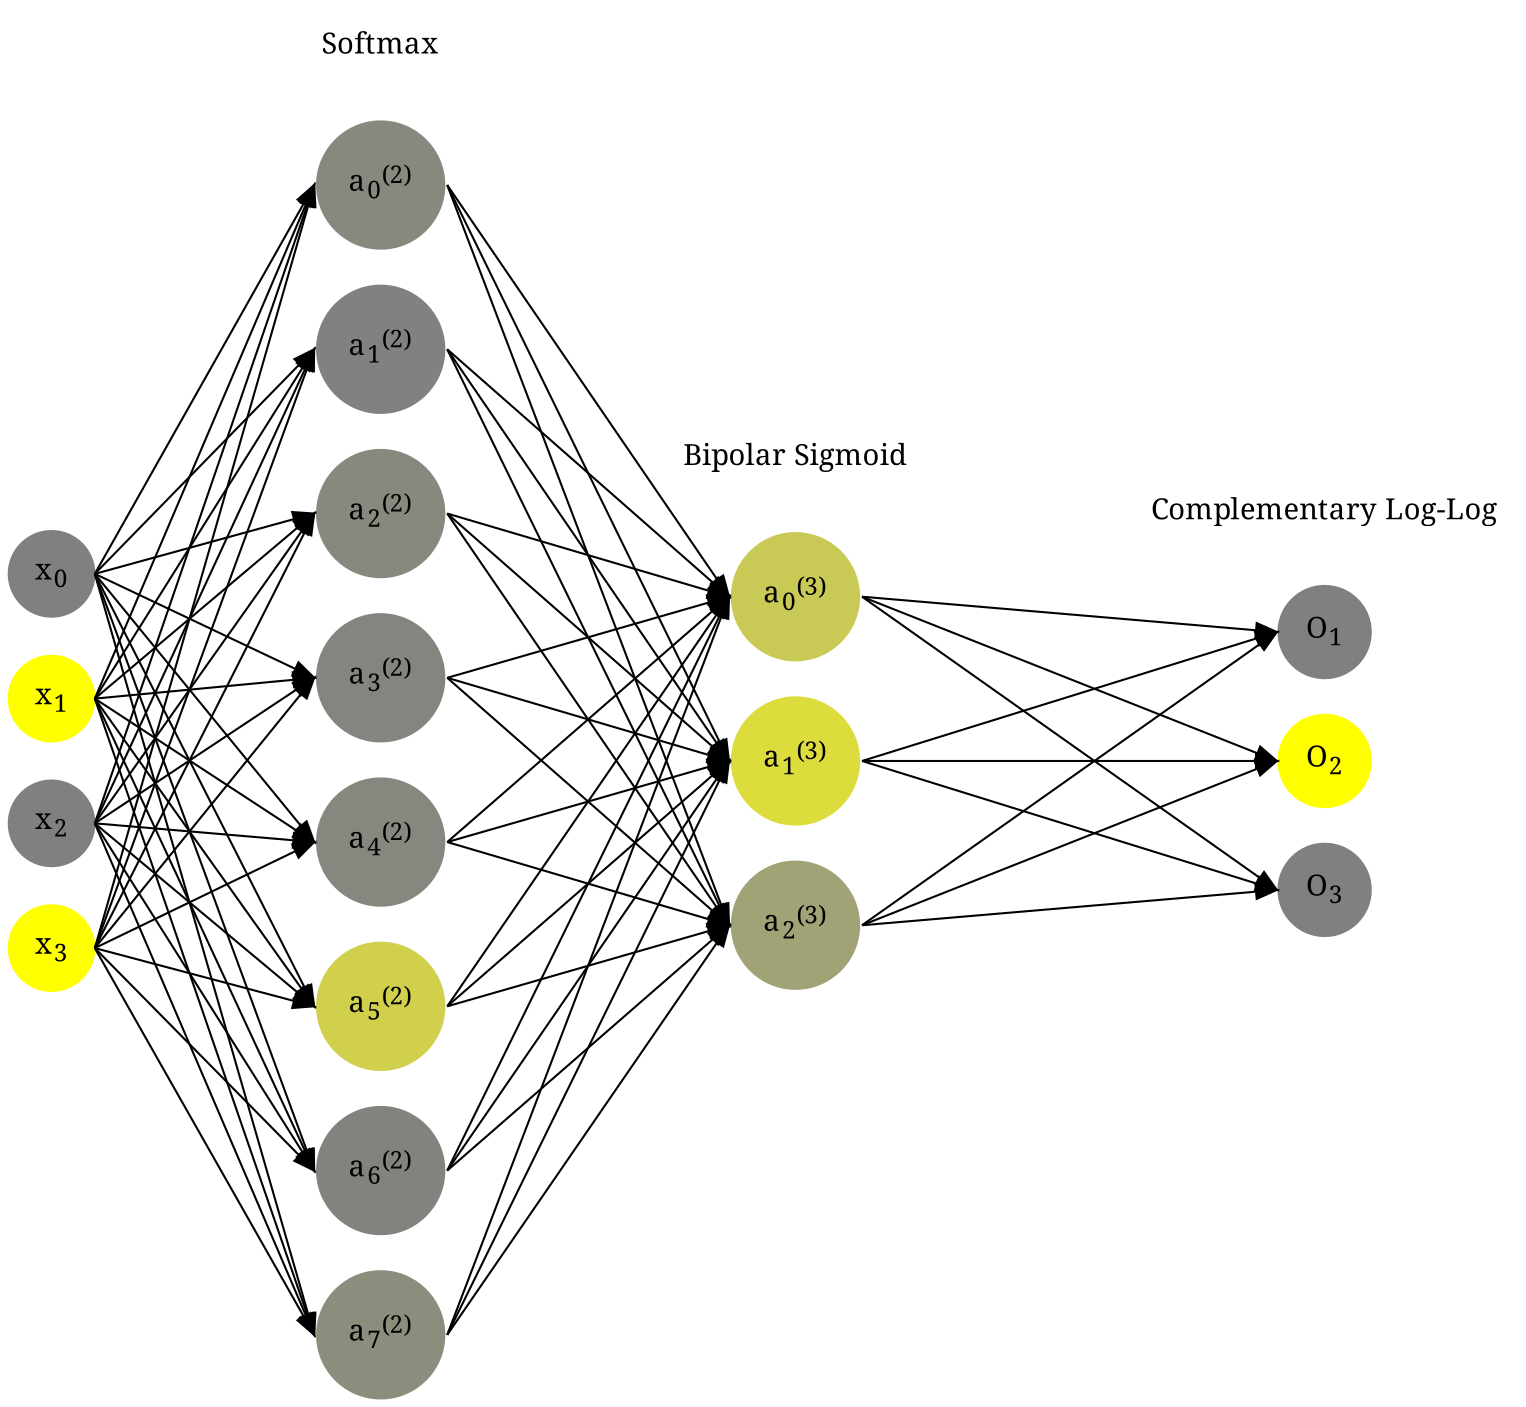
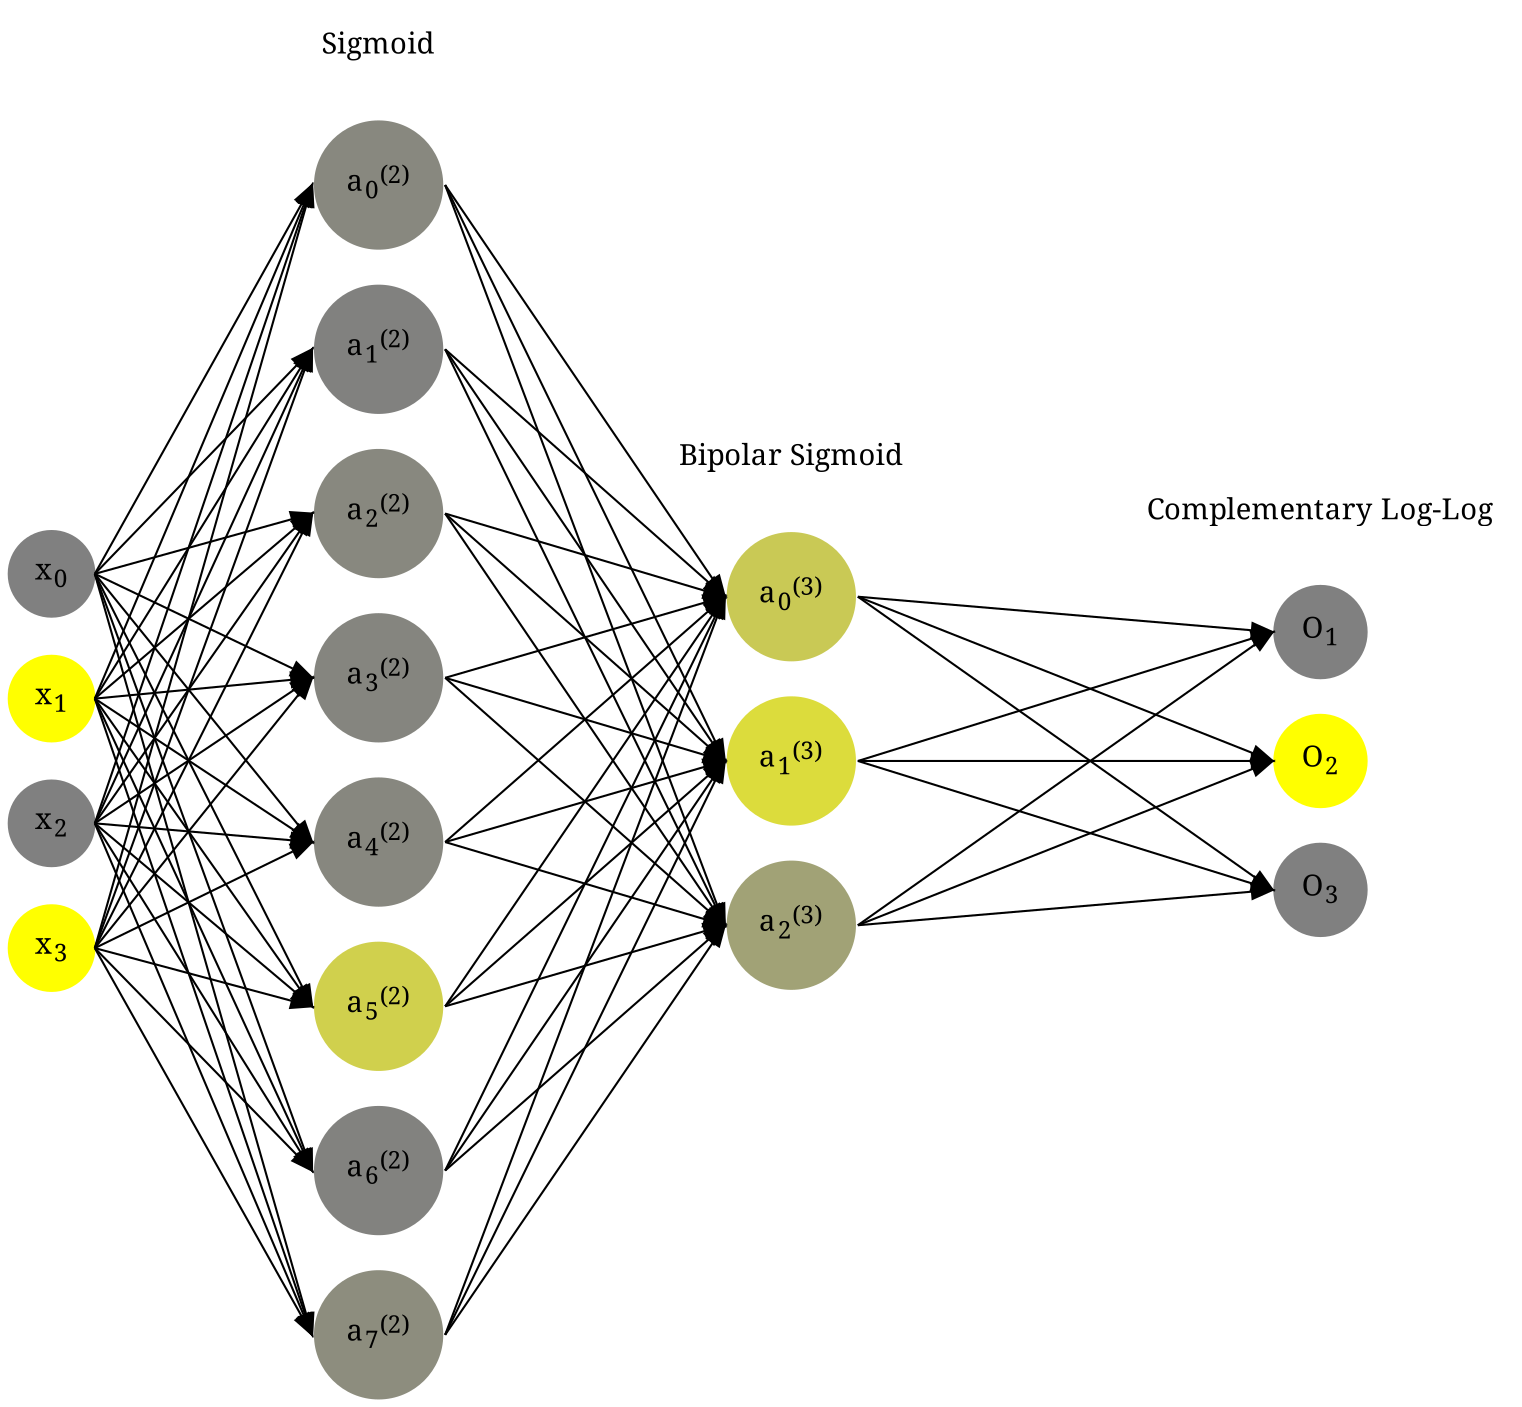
(381, 46) -> (379, 46)
